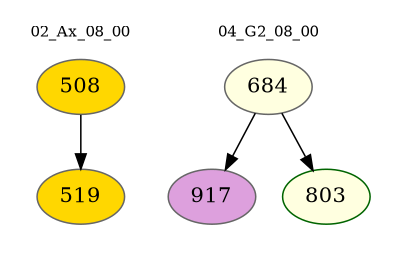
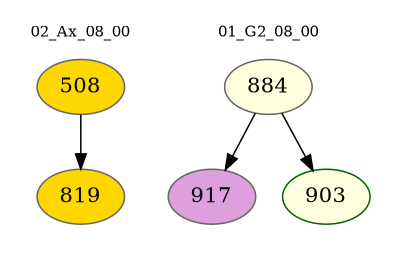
(269, 33) -> (269, 33)
(268, 87) -> (268, 87)
(81, 197) -> (81, 197)
(326, 197) -> (326, 197)
